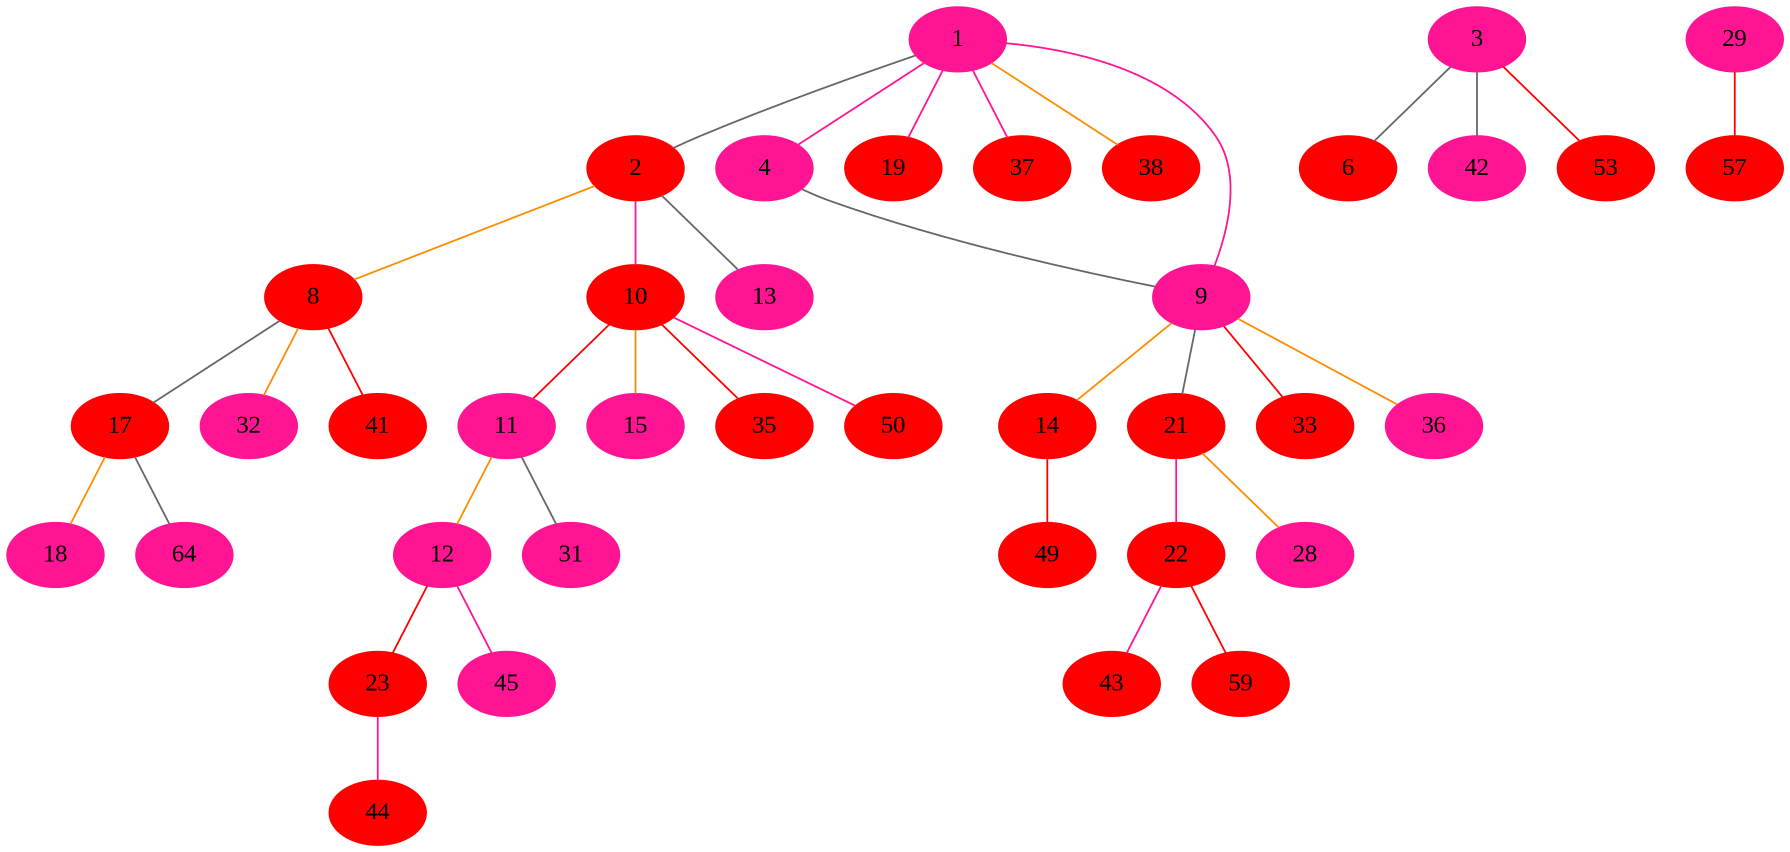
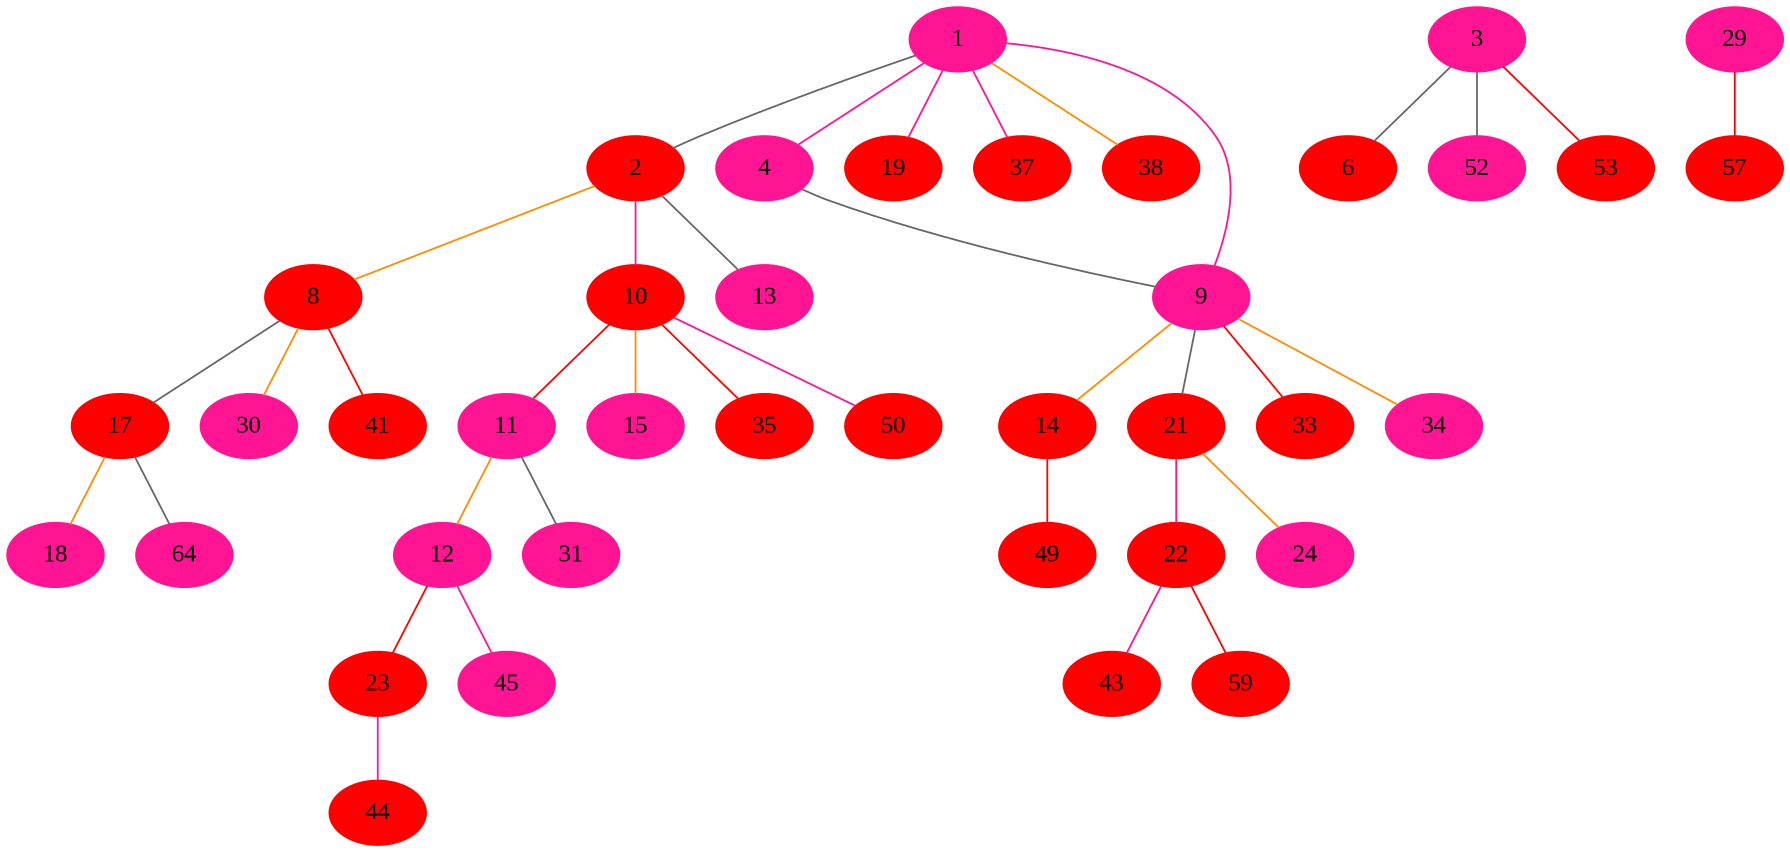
(1477, 168) -> (1477, 168)
(249, 426) -> (249, 426)
(1434, 426) -> (1434, 426)
(1305, 555) -> (1305, 555)
